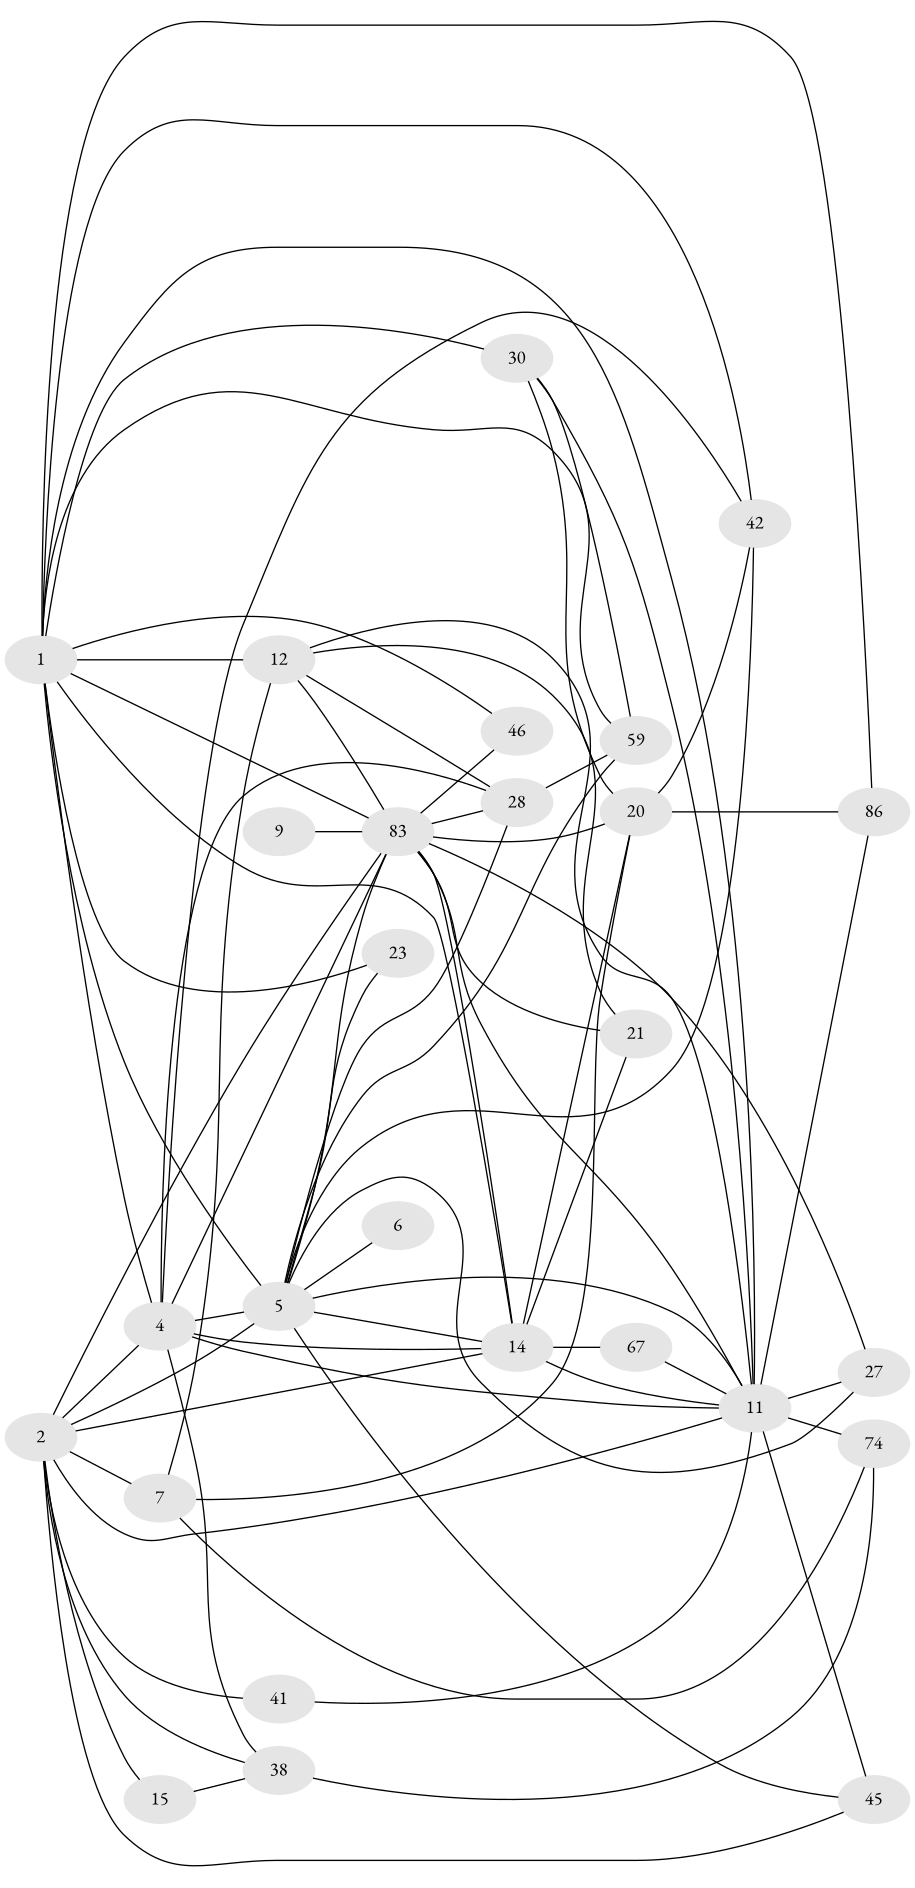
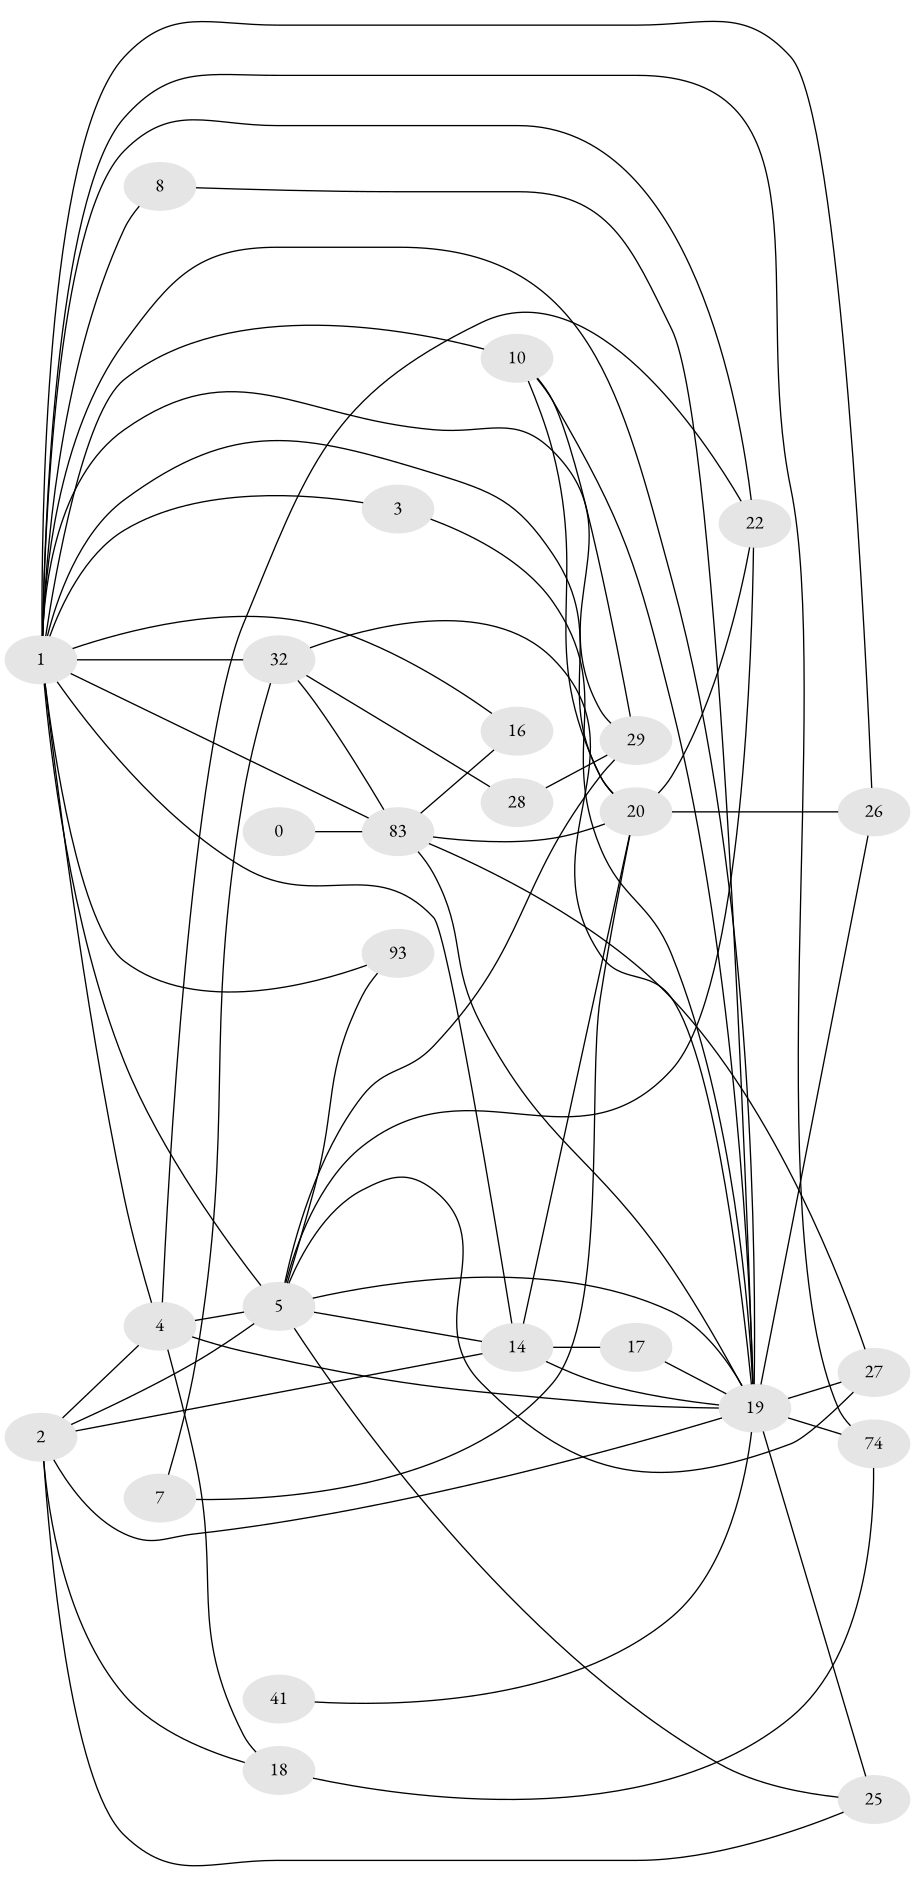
none -> (160, 186)
(517, 358) -> (517, 358)
none -> (393, 461)
none -> (398, 509)
(755, 524) -> (755, 524)
(279, 660) -> (279, 660)
(517, 731) -> (517, 731)
(636, 740) -> (636, 740)
(874, 812) -> (874, 812)
(457, 817) -> none
(279, 832) -> (279, 832)
(207, 862) -> none
(398, 953) -> (398, 953)
(340, 1024) -> none
(636, 1034) -> none
(369, 1037) -> none
(279, 1079) -> none
(476, 1084) -> none
(205, 1127) -> none
(398, 1226) -> none
(636, 1347) -> (636, 1347)
(337, 1348) -> none
(755, 1408) -> (755, 1408)
(101, 1468) -> none
(96, 1623) -> none
(553, 1699) -> (768, 188)
(279, 1770) -> (279, 1770)
(160, 1800) -> none
(874, 1800) -> (874, 1800)
